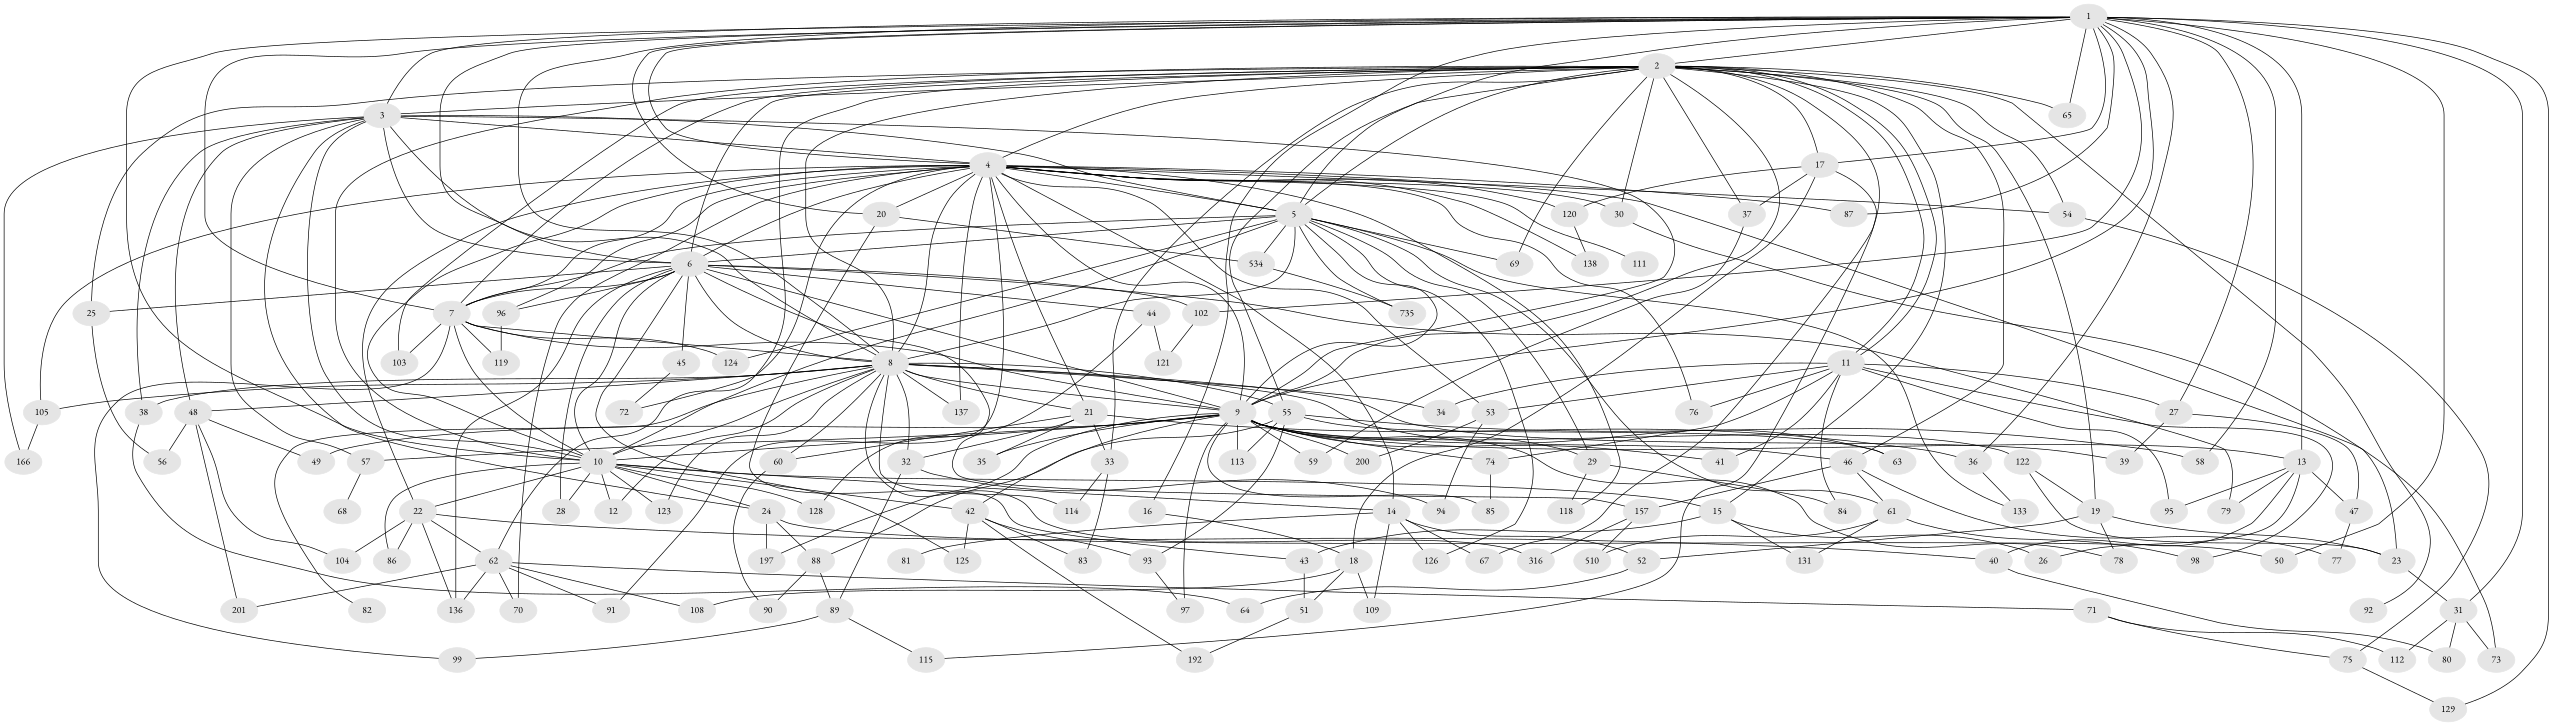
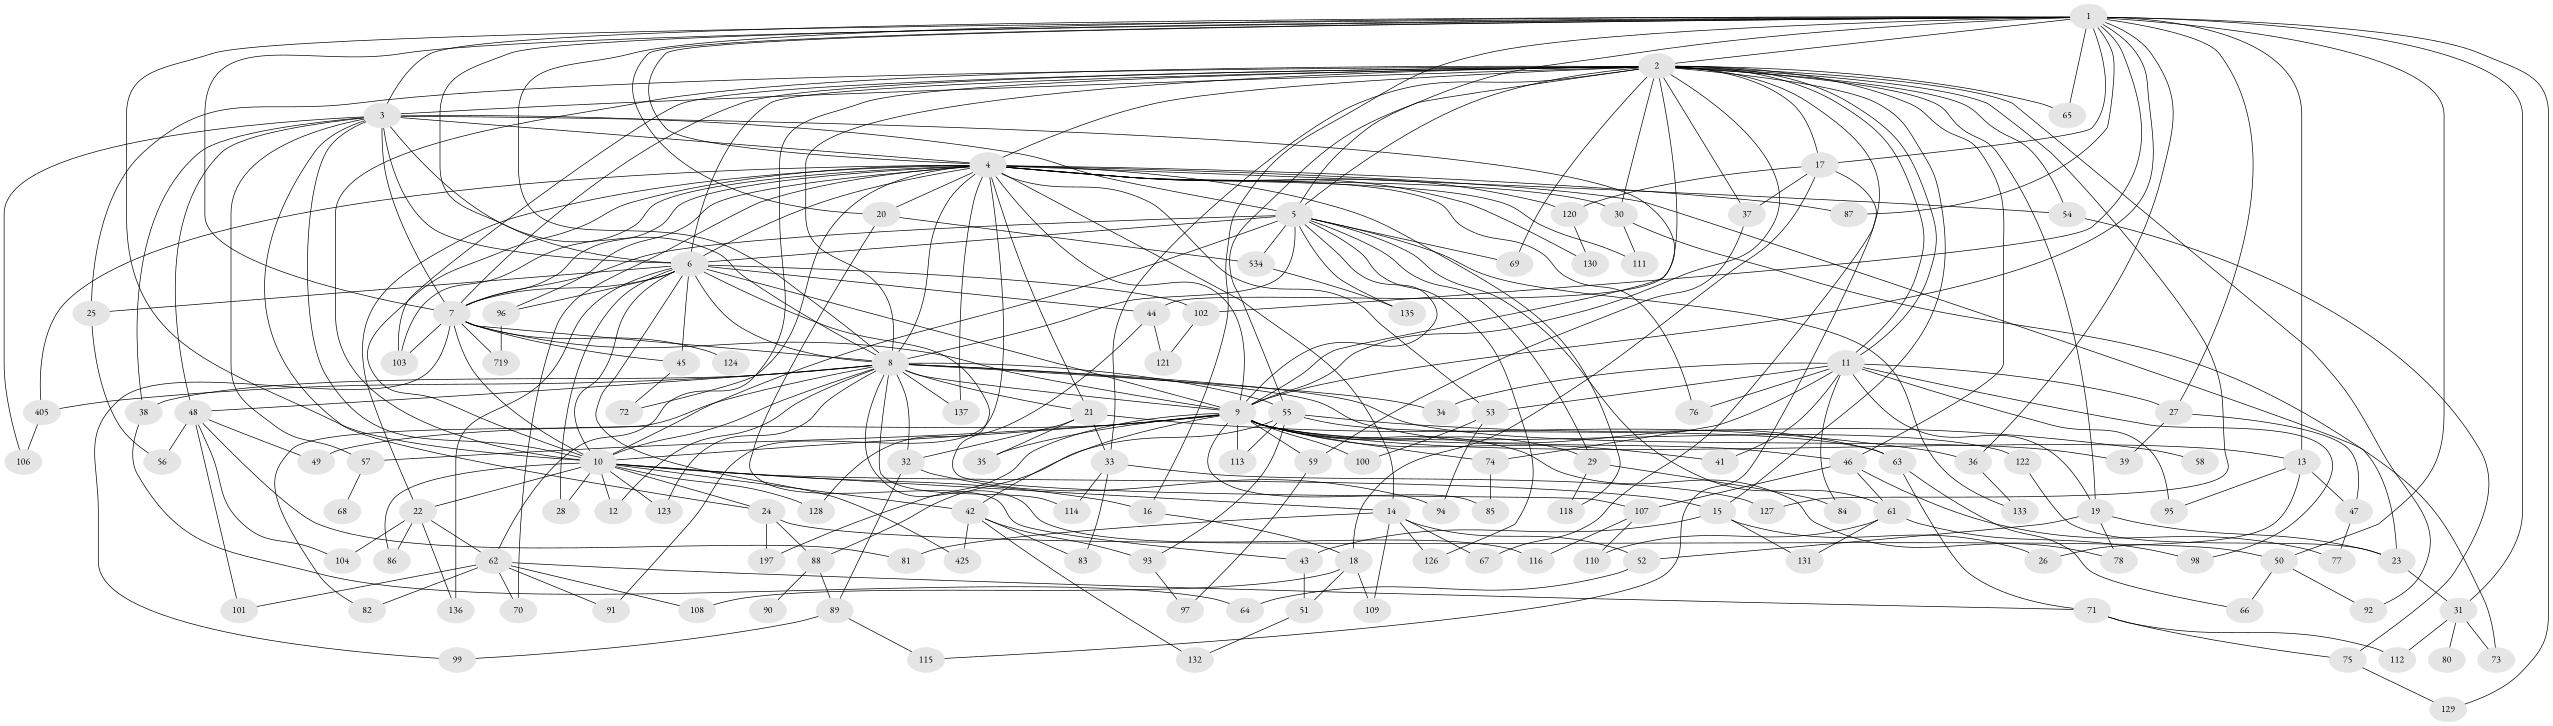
(1121, 185) -> (659, 202)
(2276, 187) -> none
none -> (400, 219)
none -> (1629, 239)
(1590, 264) -> (1590, 264)
(1012, 289) -> none
none -> (1534, 297)
(1407, 314) -> (1407, 314)
none -> (558, 346)
(501, 363) -> (501, 363)
(42, 412) -> (42, 412)
(23, 462) -> (23, 462)
(778, 462) -> none
(1363, 462) -> (1363, 462)
none -> (874, 481)
(2059, 487) -> (1966, 437)
(1189, 506) -> (1257, 536)
(1642, 512) -> (1642, 512)
none -> (1767, 512)
(2226, 512) -> none
none -> (526, 548)
(962, 561) -> (962, 561)
(1536, 561) -> (1536, 561)
(1592, 561) -> (1592, 561)
(1994, 561) -> none
none -> (1966, 571)
(475, 586) -> (433, 585)
none -> (2324, 586)
(239, 610) -> (239, 610)
none -> (2245, 610)
(1195, 660) -> (1195, 660)
